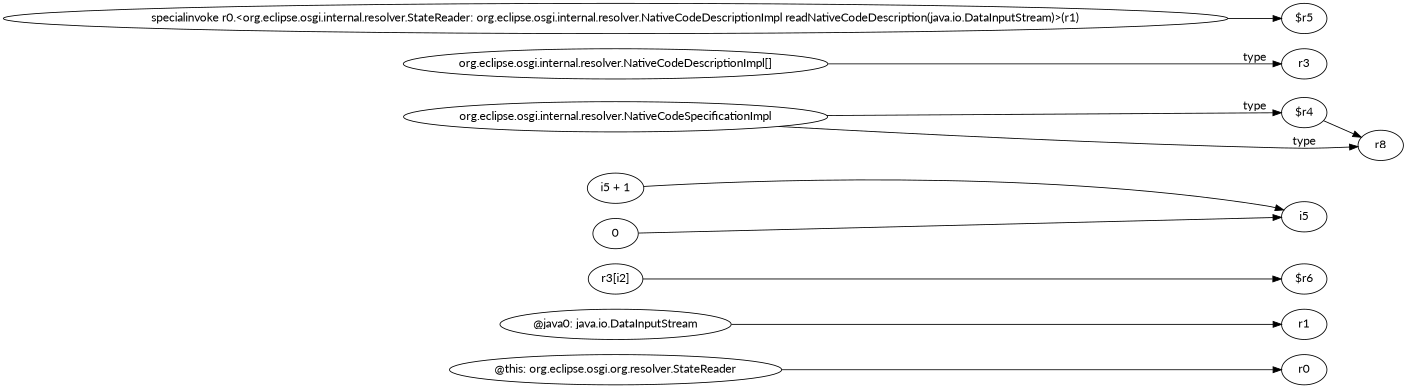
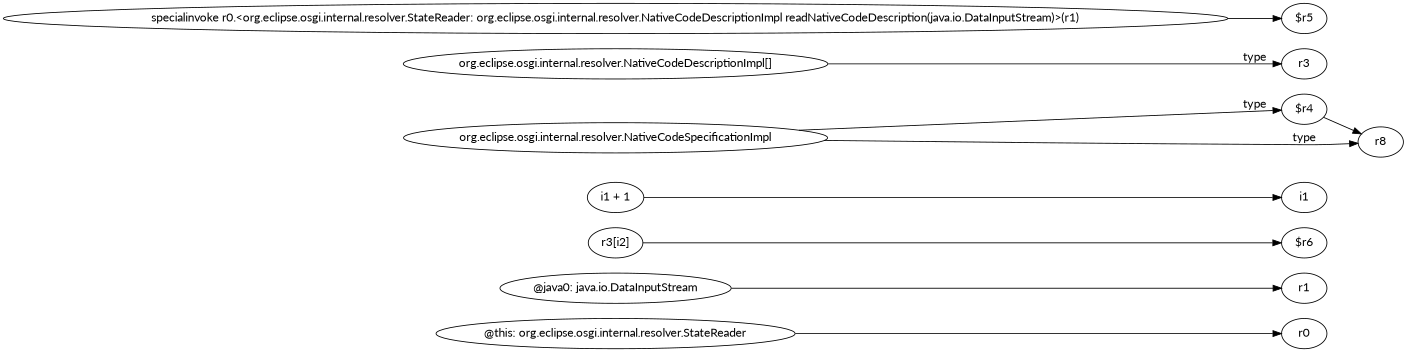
(616, 188) -> (616, 197)
(1304, 217) -> (1304, 197)
(616, 234) -> none
(616, 370) -> (616, 334)
